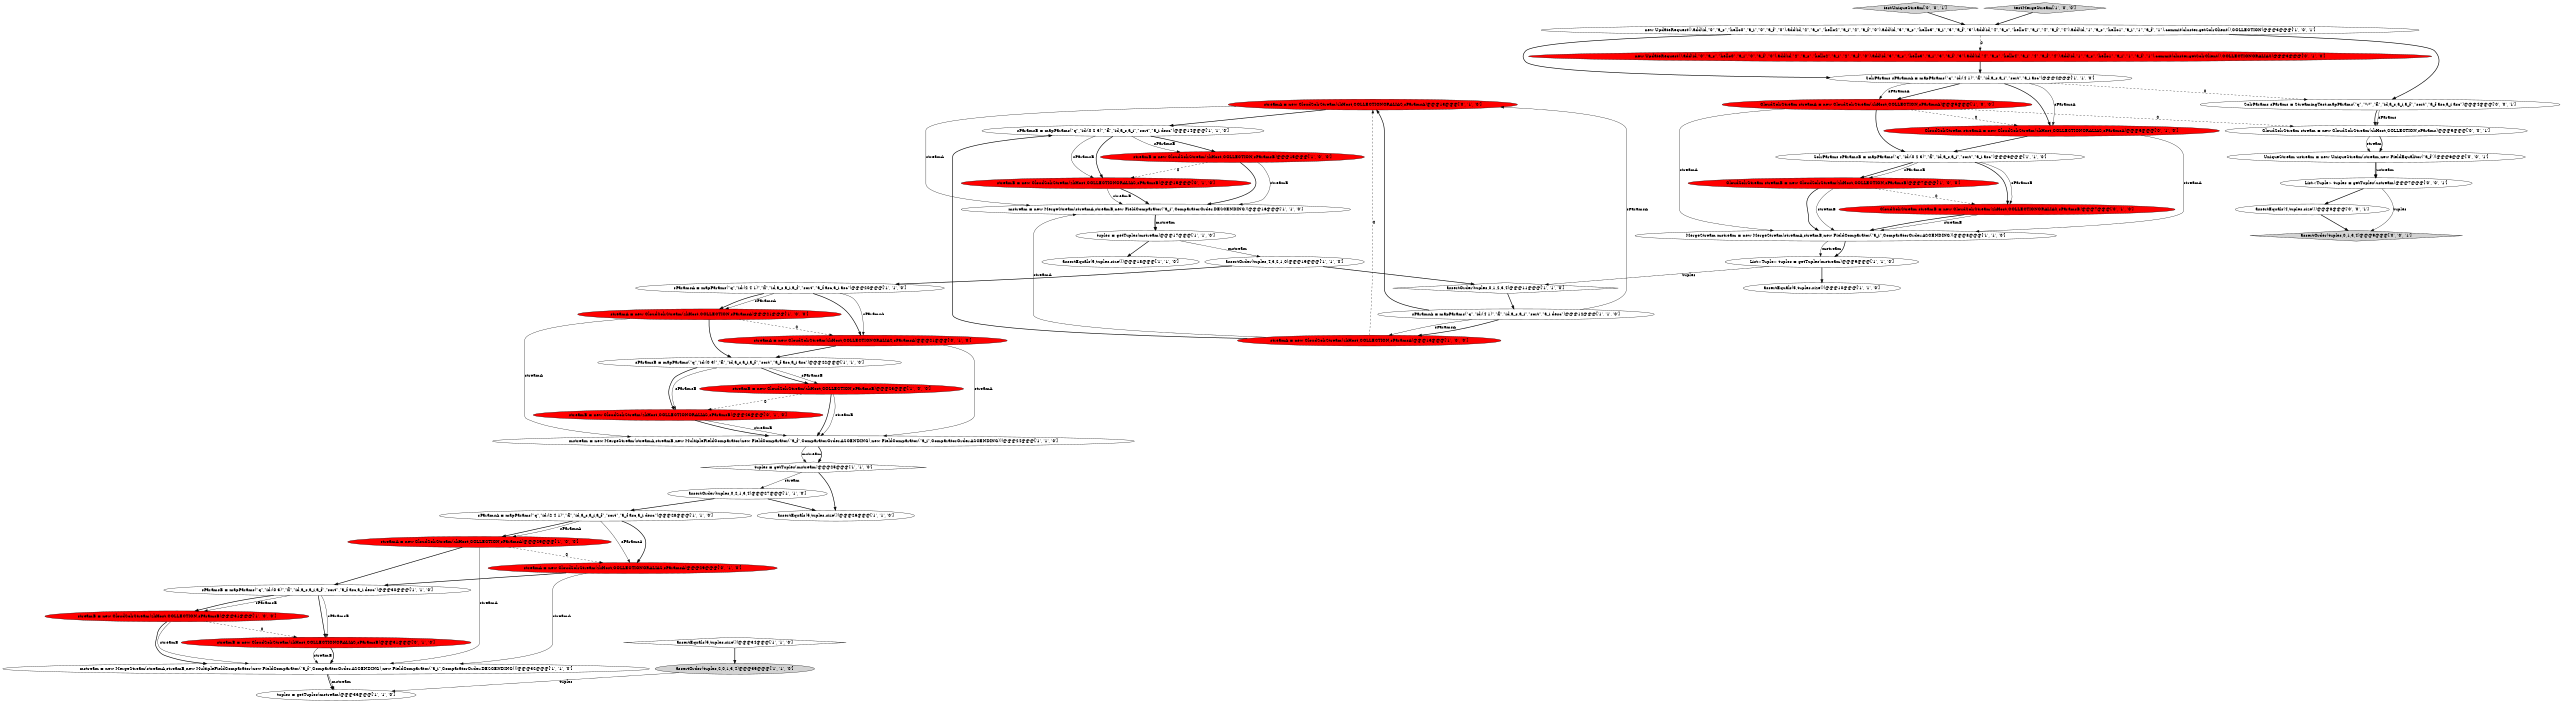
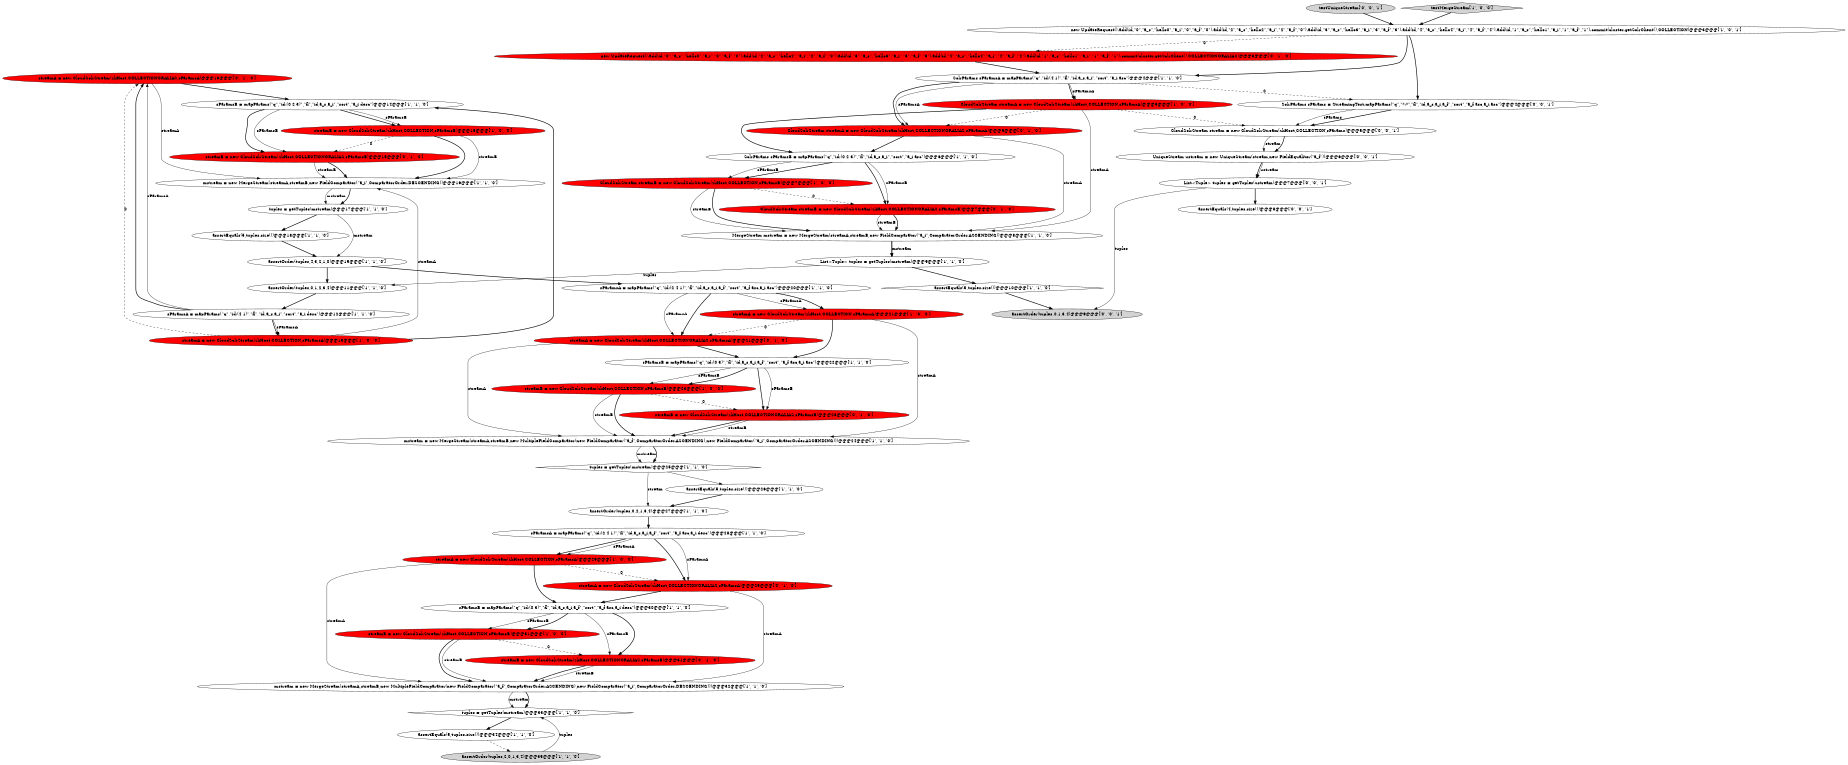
(1915, 8) -> (1351, 8)
(2333, 222) -> (1027, 300)
(2356, 236) -> (1067, 314)
none -> (298, 248)
(1505, 288) -> (327, 288)
(1822, 288) -> (992, 288)
(830, 488) -> (693, 478)
(790, 504) -> (698, 500)
(735, 643) -> (476, 735)
(735, 654) -> (497, 745)
(336, 695) -> (521, 713)
none -> (500, 723)
